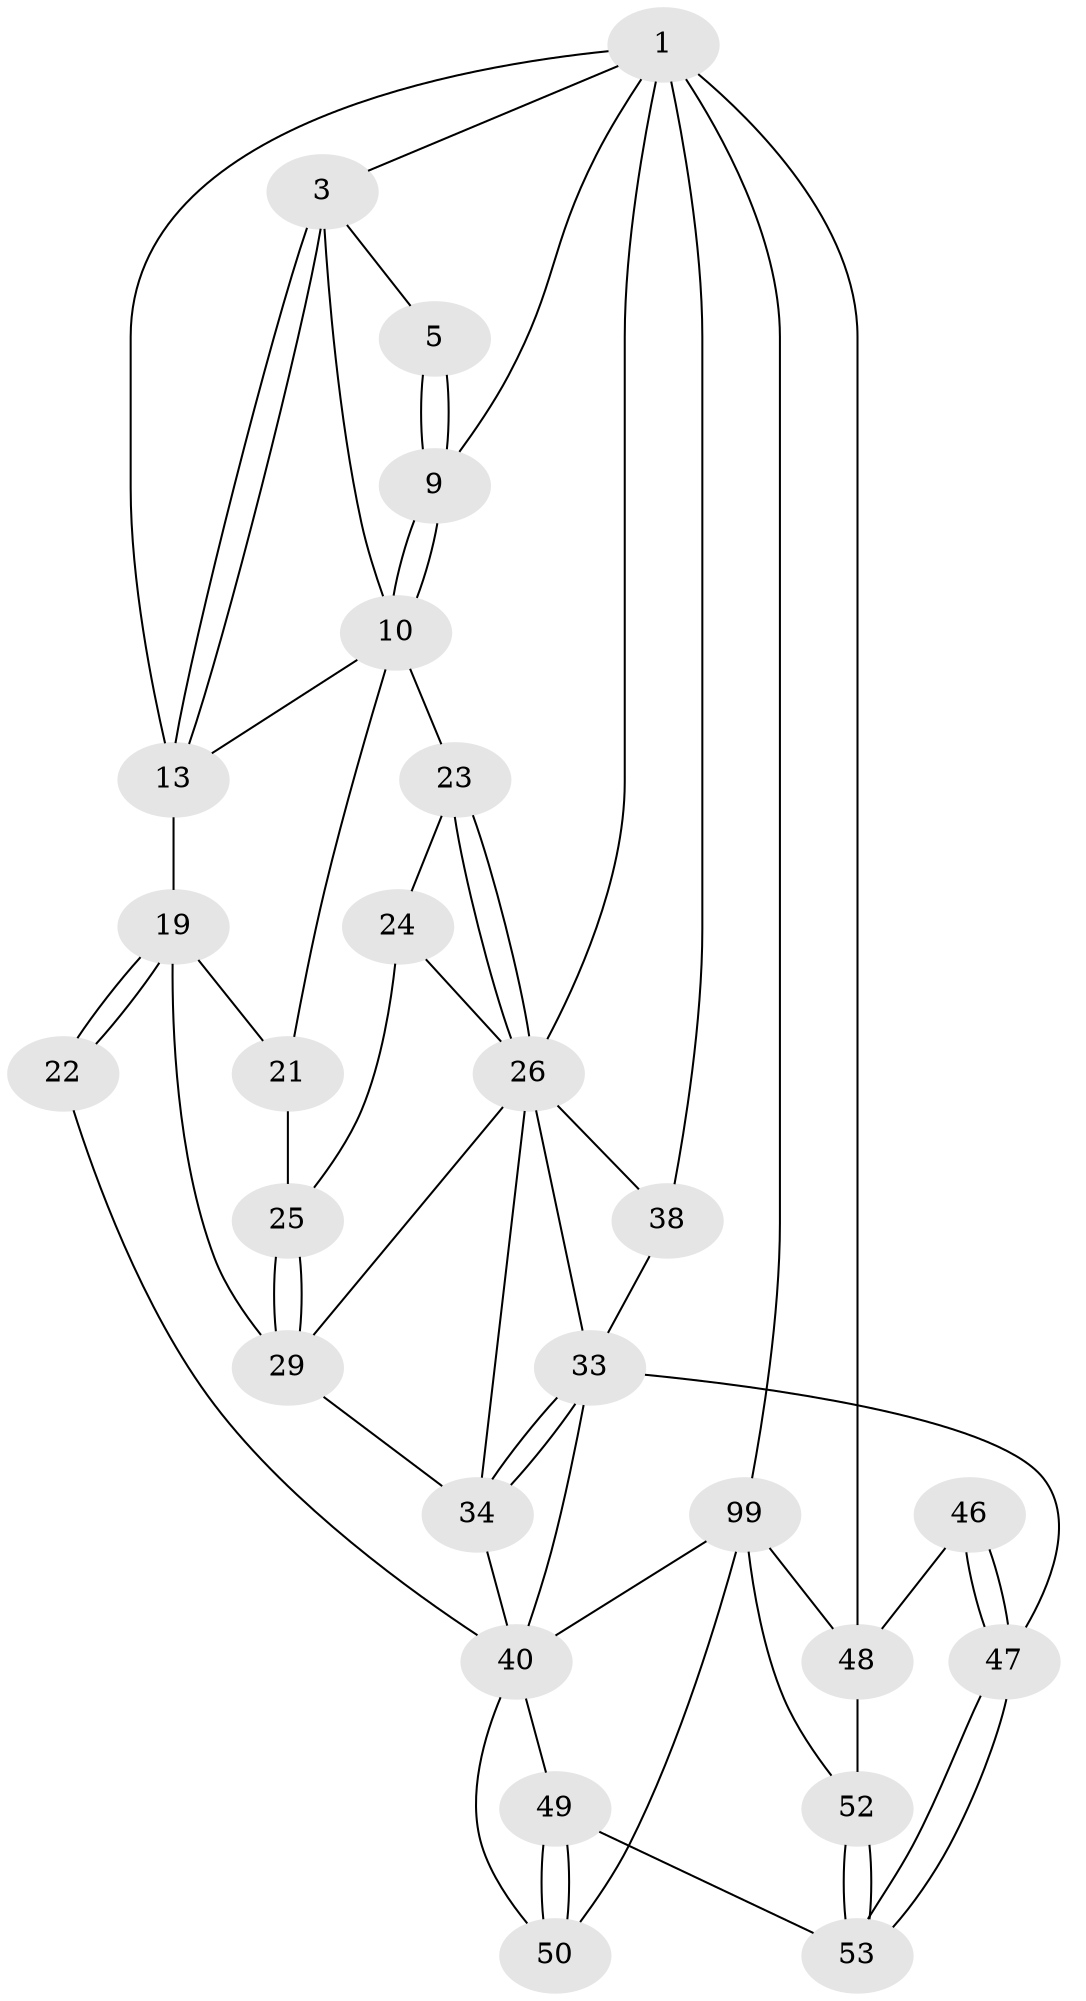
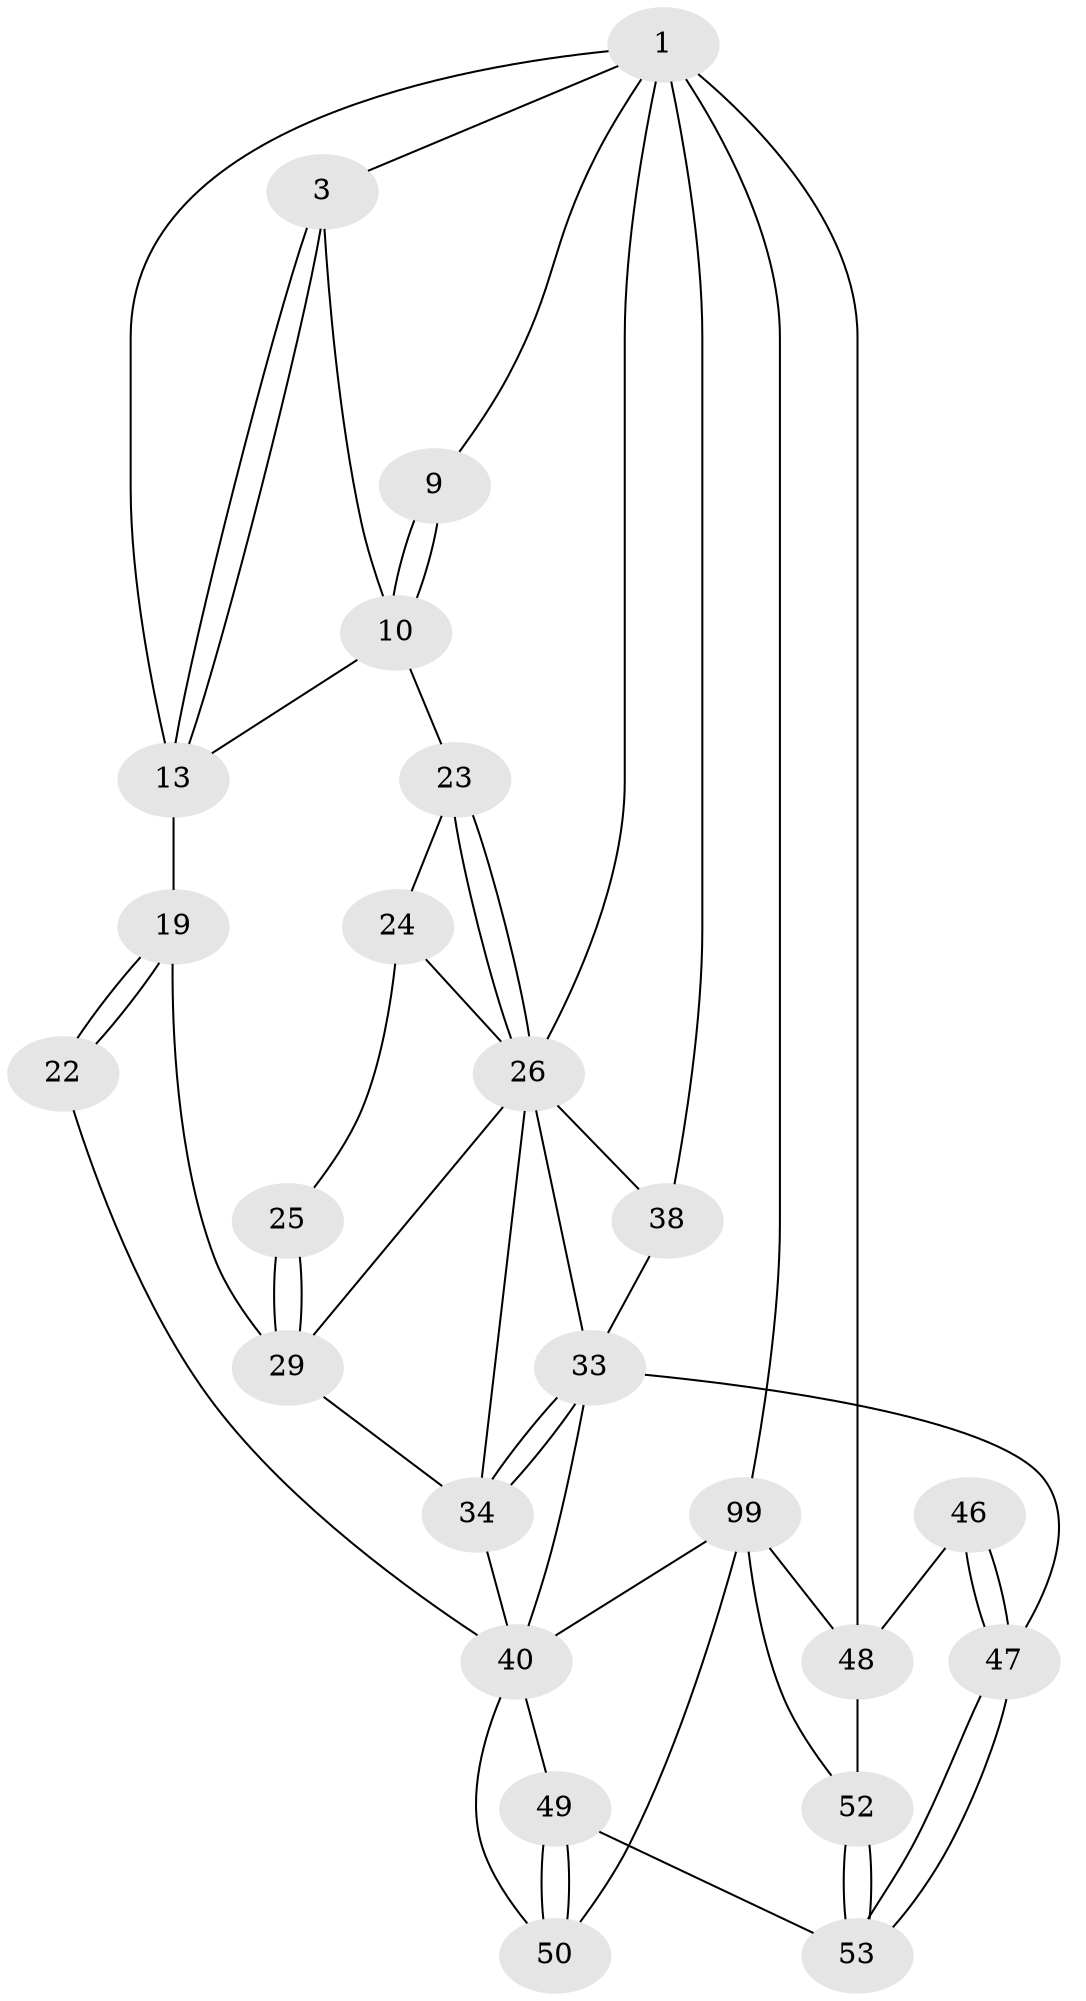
(435, 339) -> none
(288, 1074) -> none
